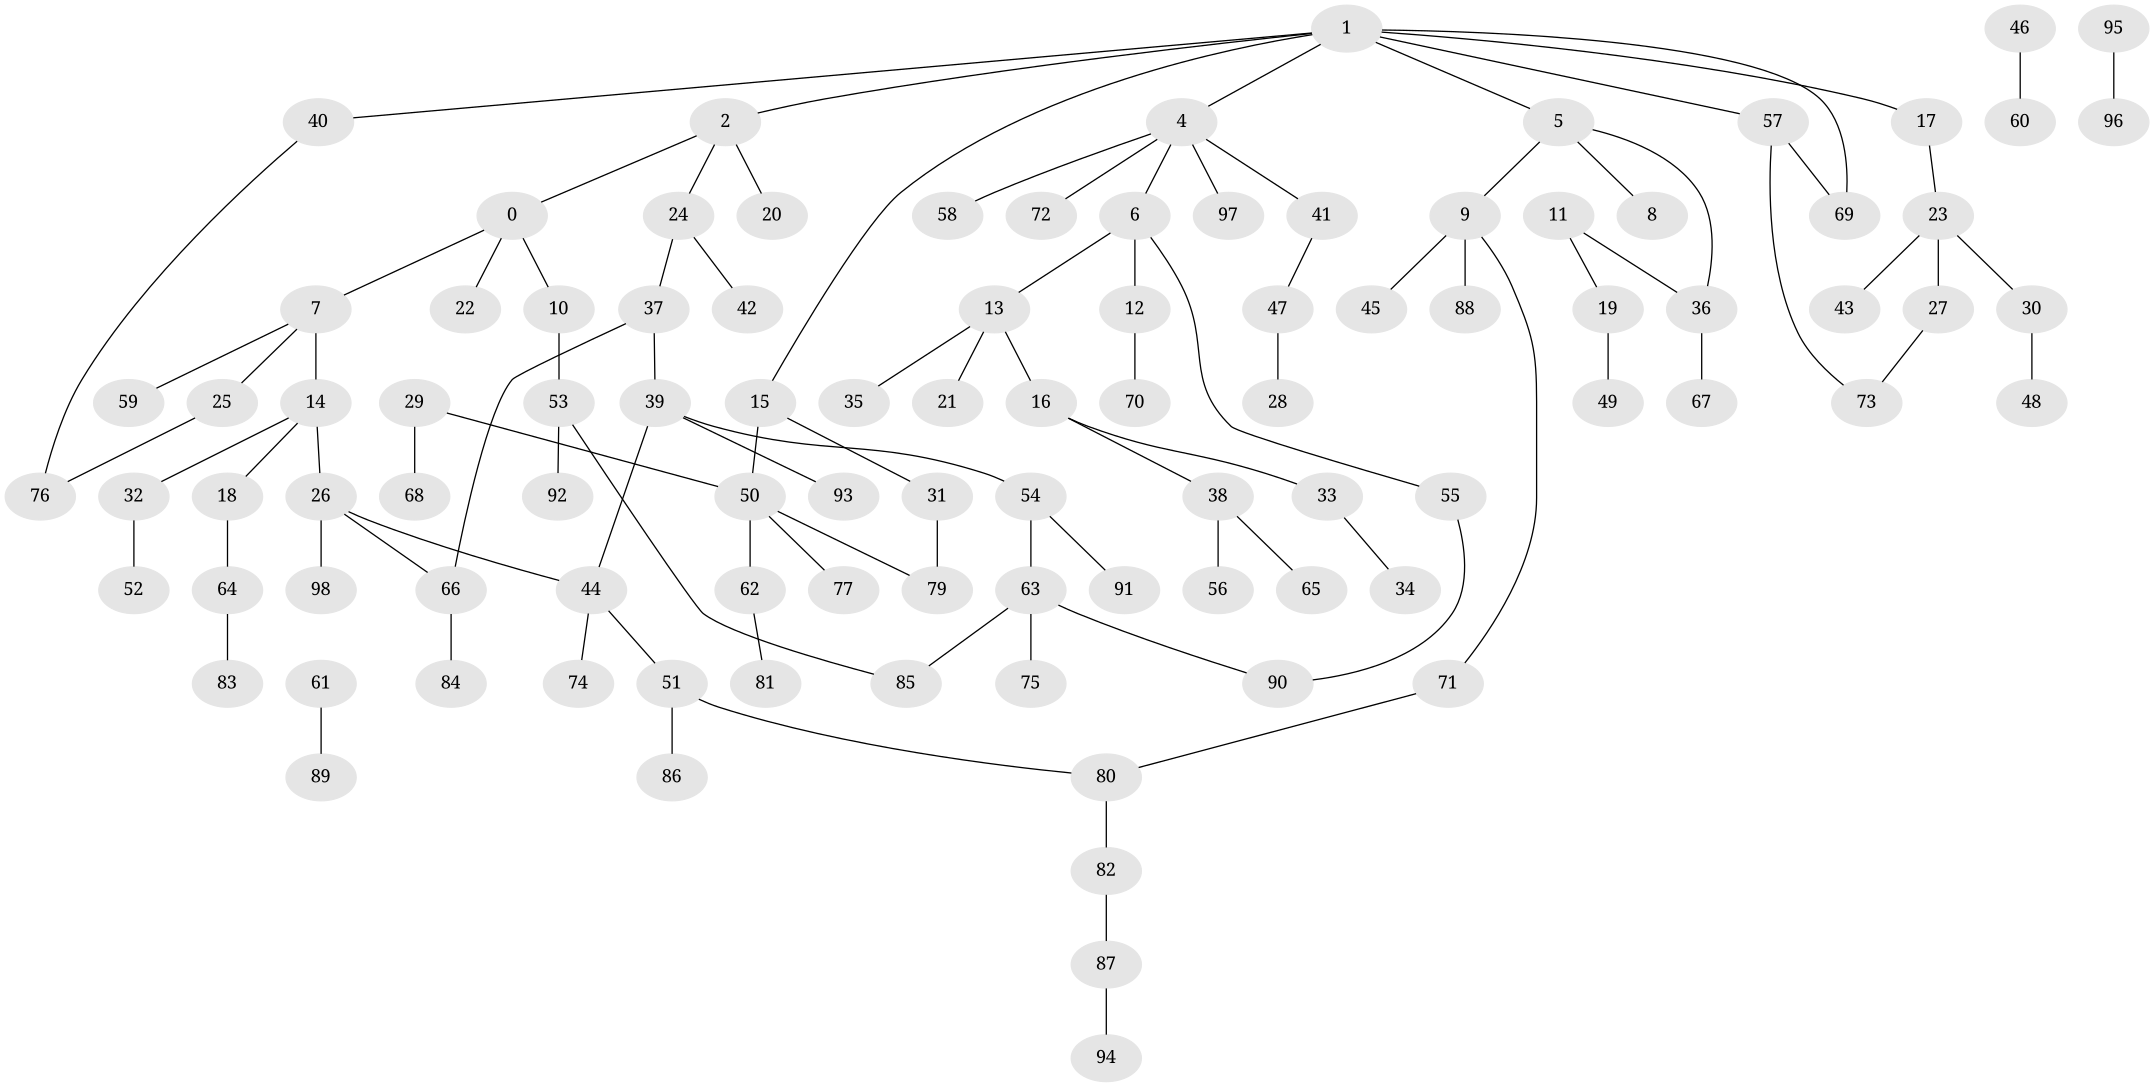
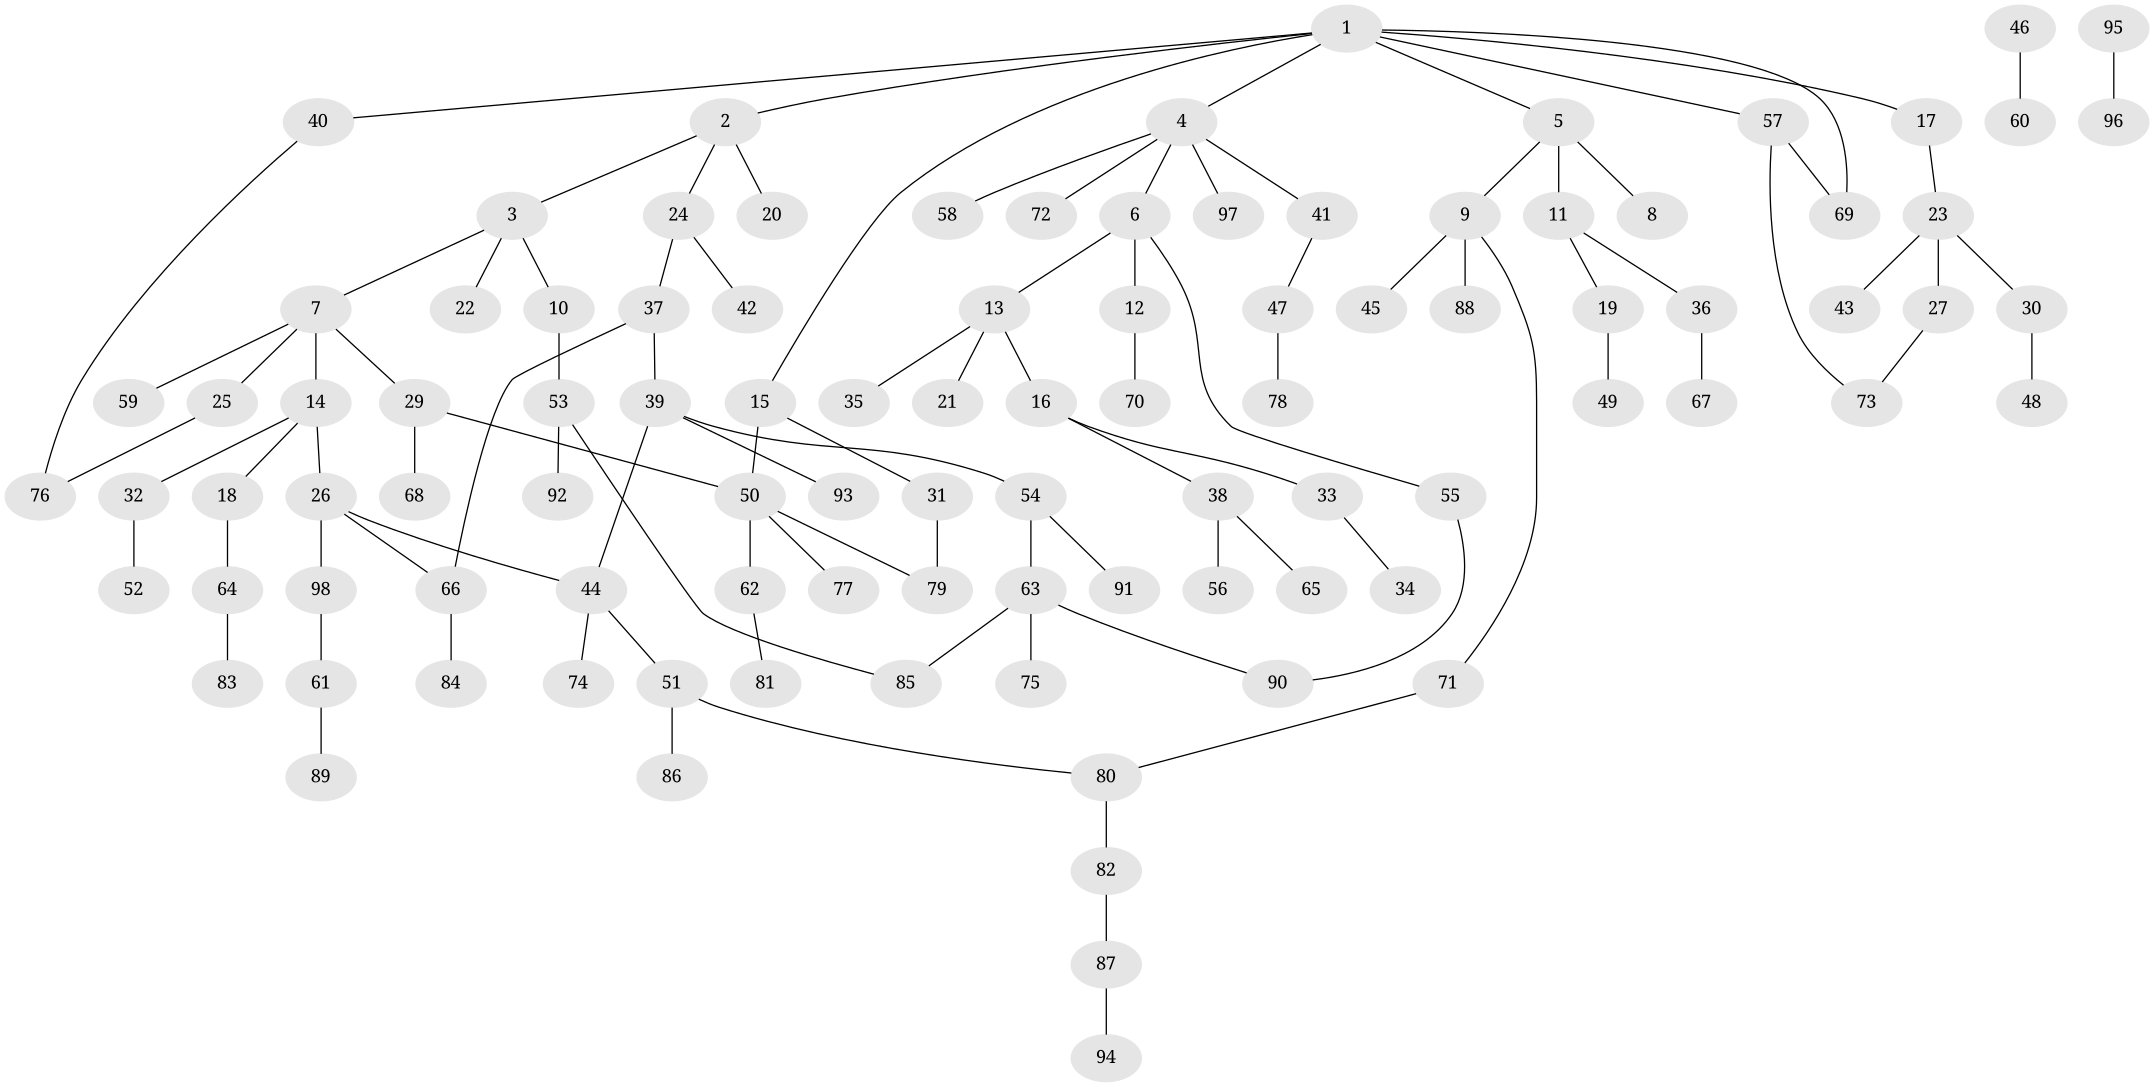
(1690, 180) -> (1559, 169)
(512, 216) -> (512, 216)
none -> (365, 356)
(1278, 403) -> (1278, 403)
none -> (321, 637)
